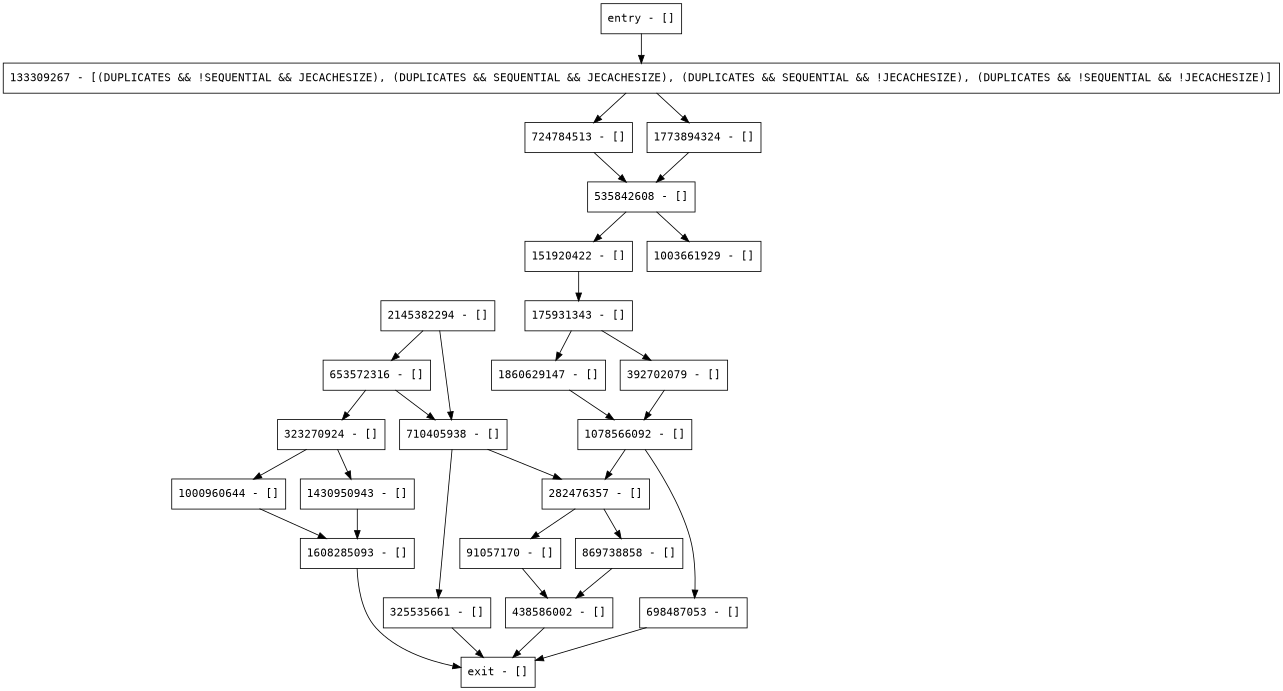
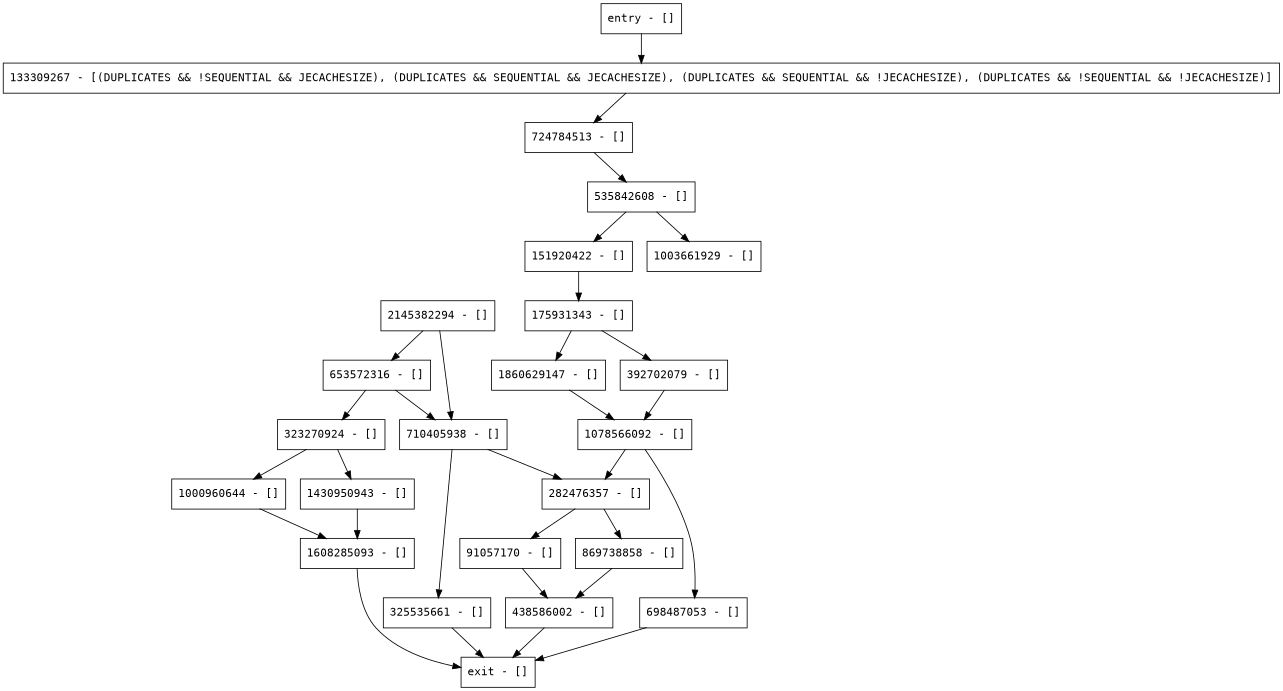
(704, 138) -> none
